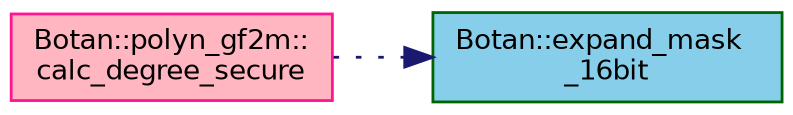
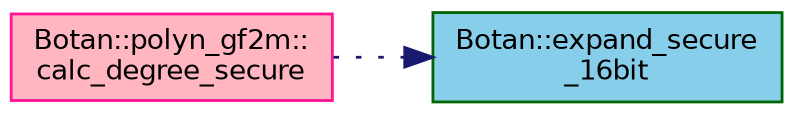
(607, 57) -> (607, 57)
